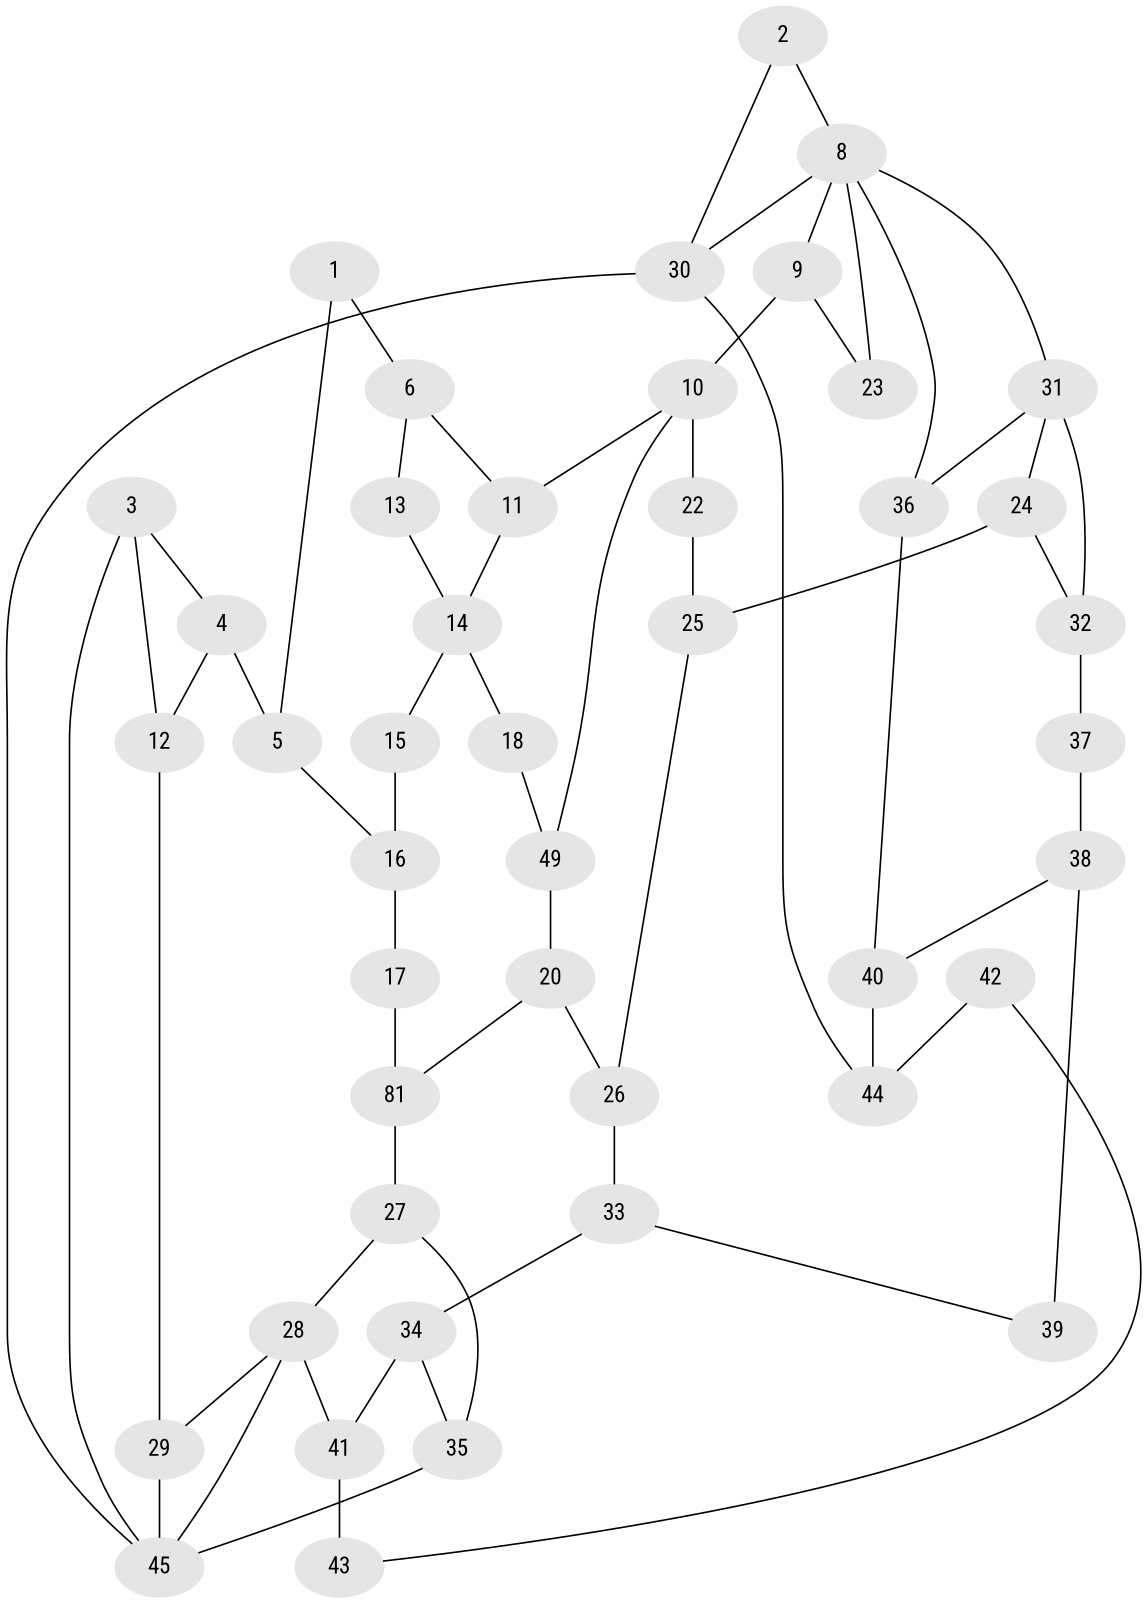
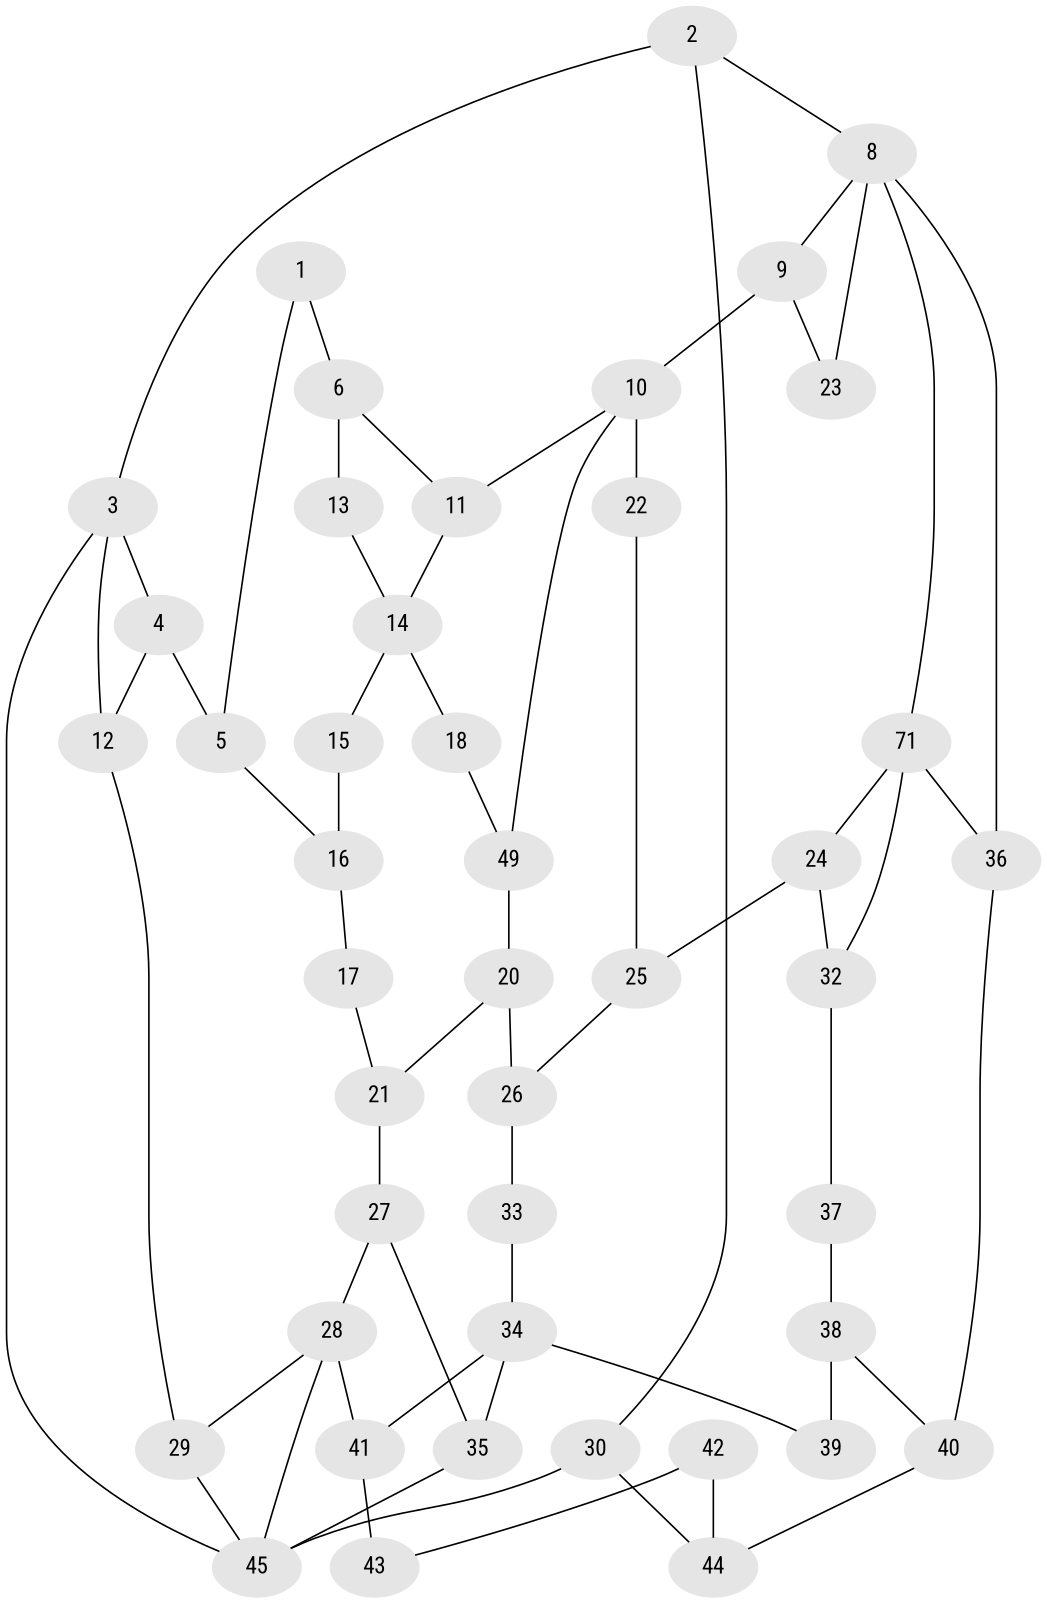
none -> (316, 184)
(761, 213) -> none
(1053, 389) -> (906, 743)
(395, 1096) -> (380, 1096)
(834, 1273) -> (675, 1385)
